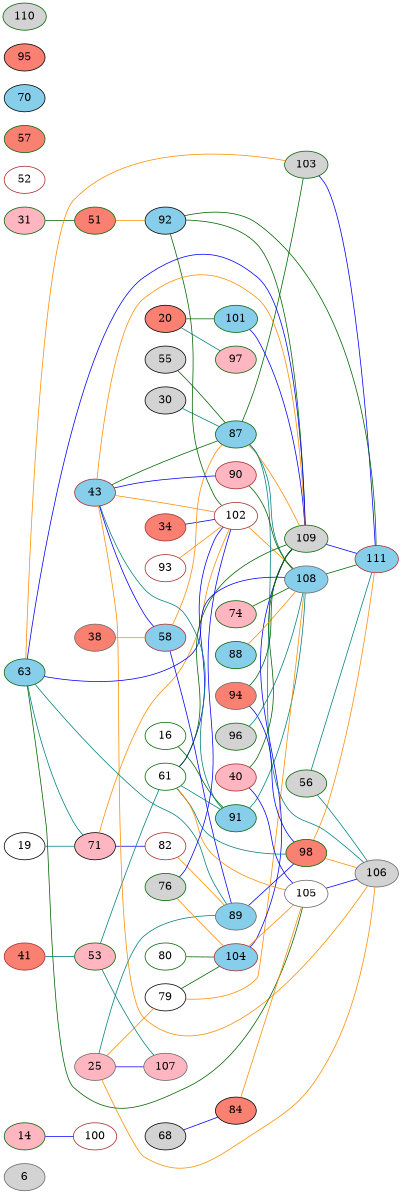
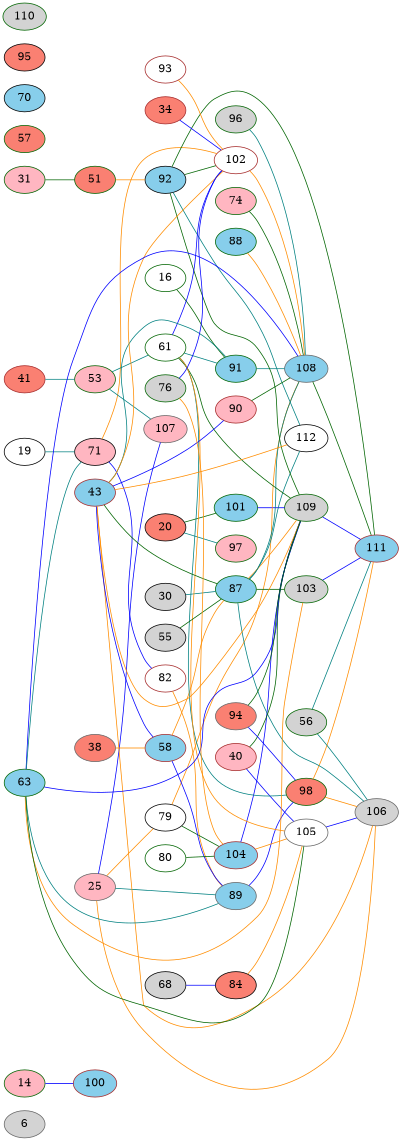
(25, 180) -> none
none -> (306, 438)
(95, 1136) -> (95, 1083)
